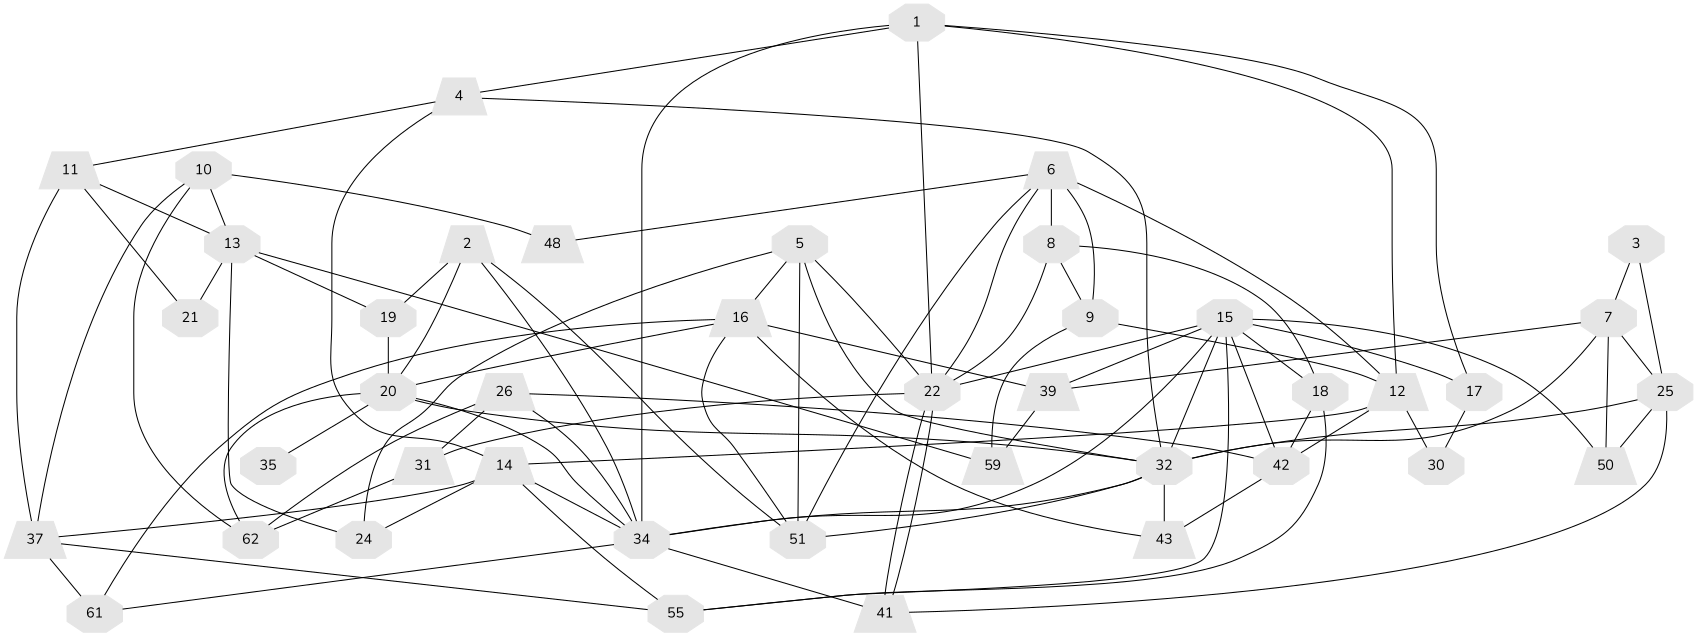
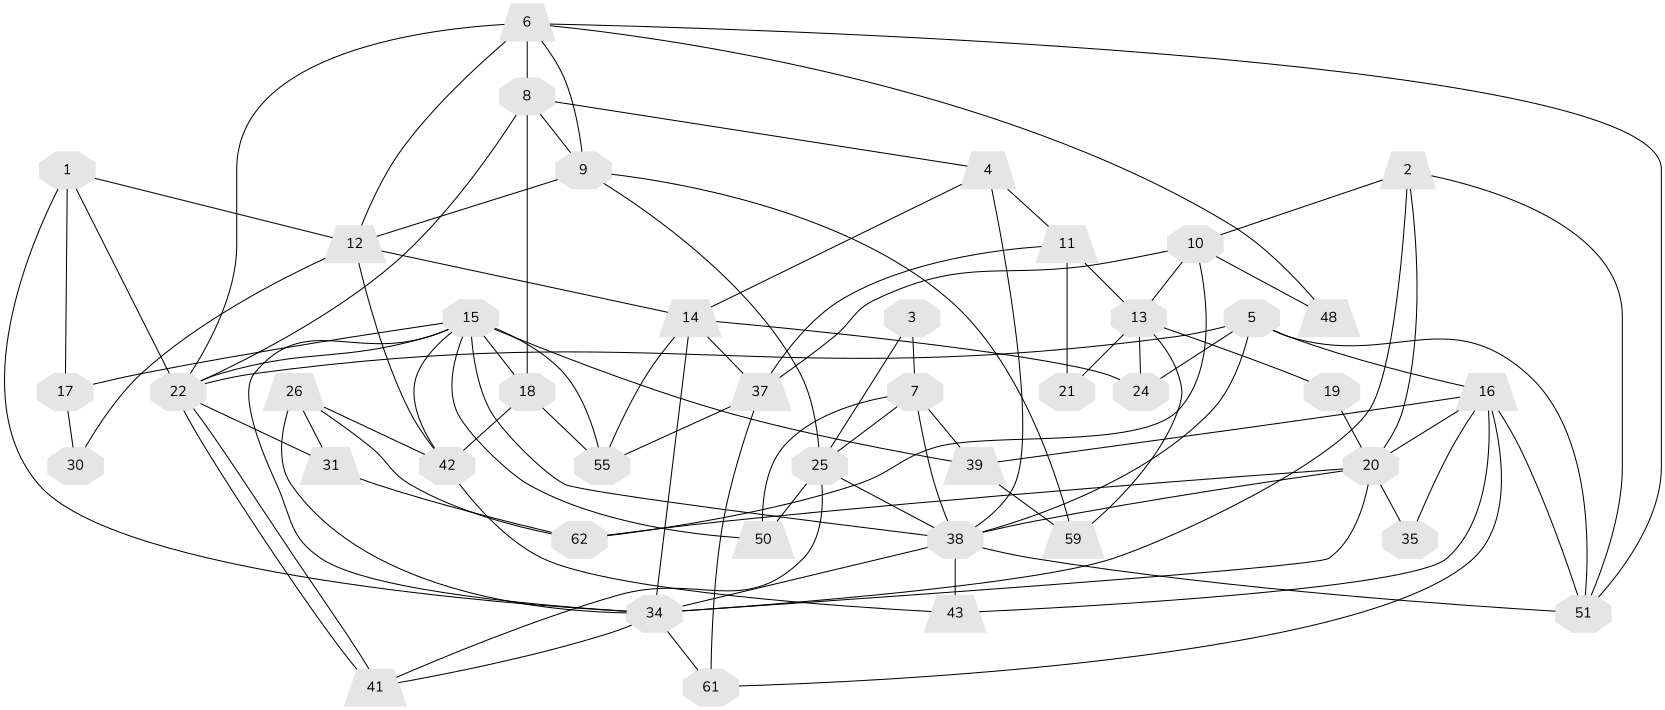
(685, 60) -> (761, 134)
(426, 283) -> (1302, 207)
none -> (735, 287)
none -> (1443, 465)
(1164, 466) -> (955, 540)
